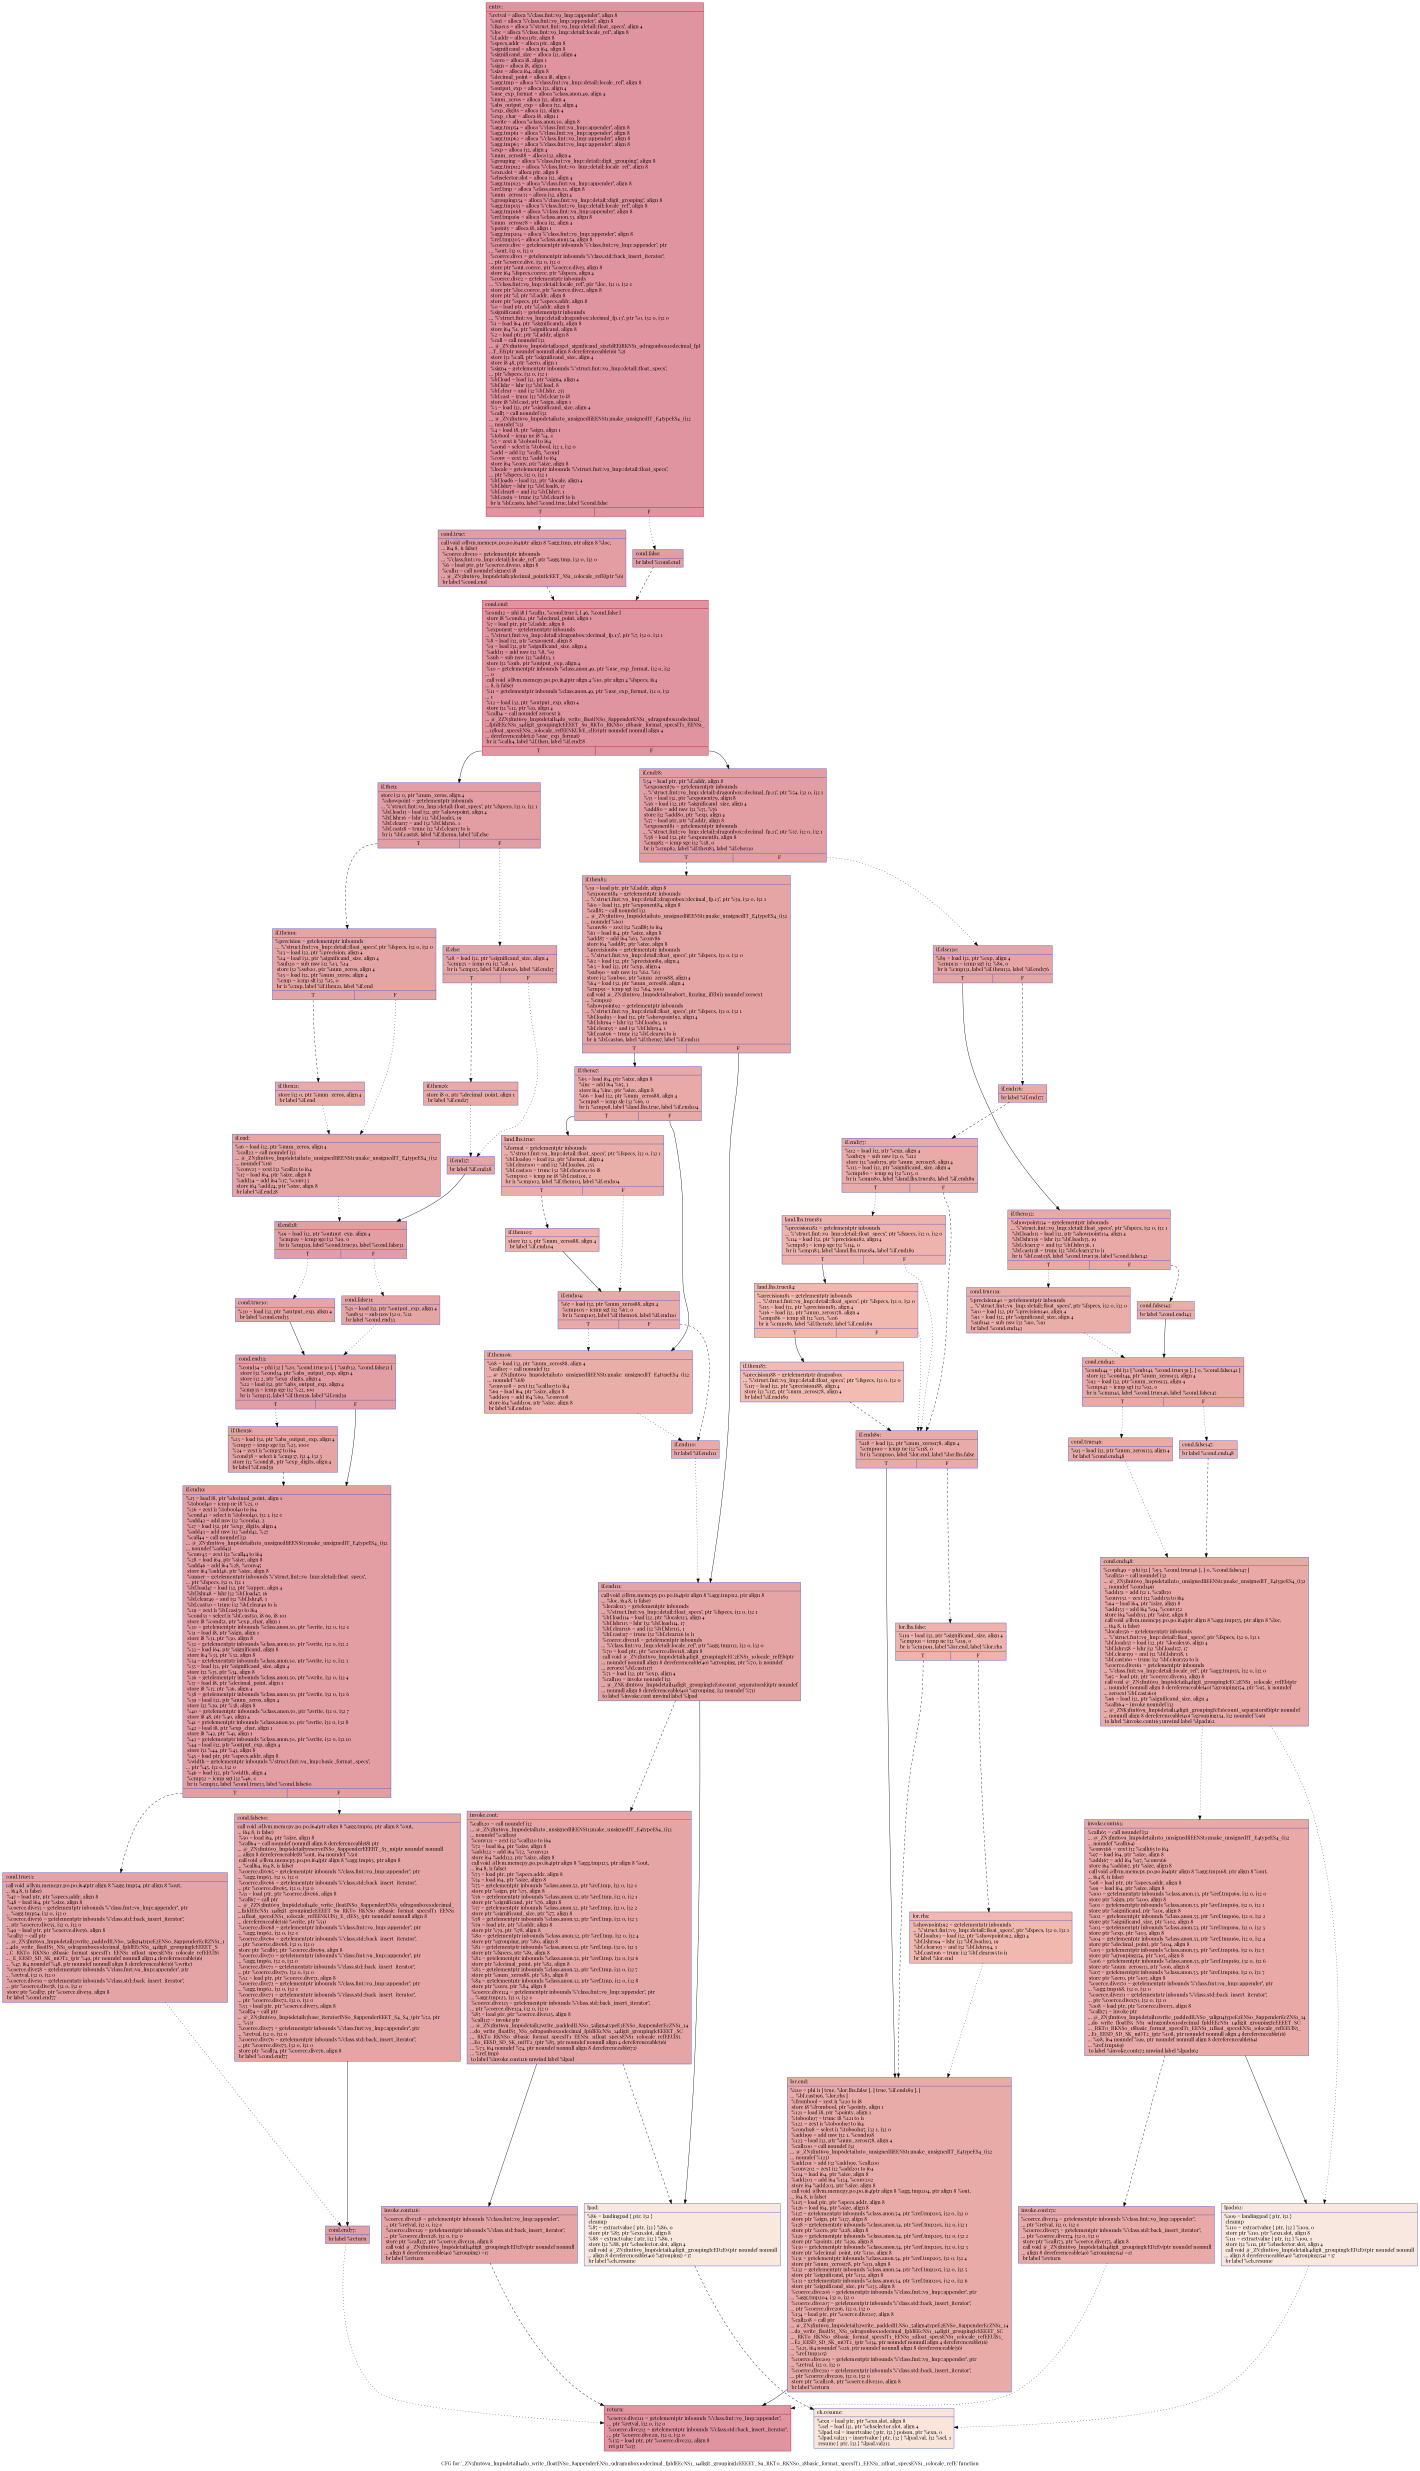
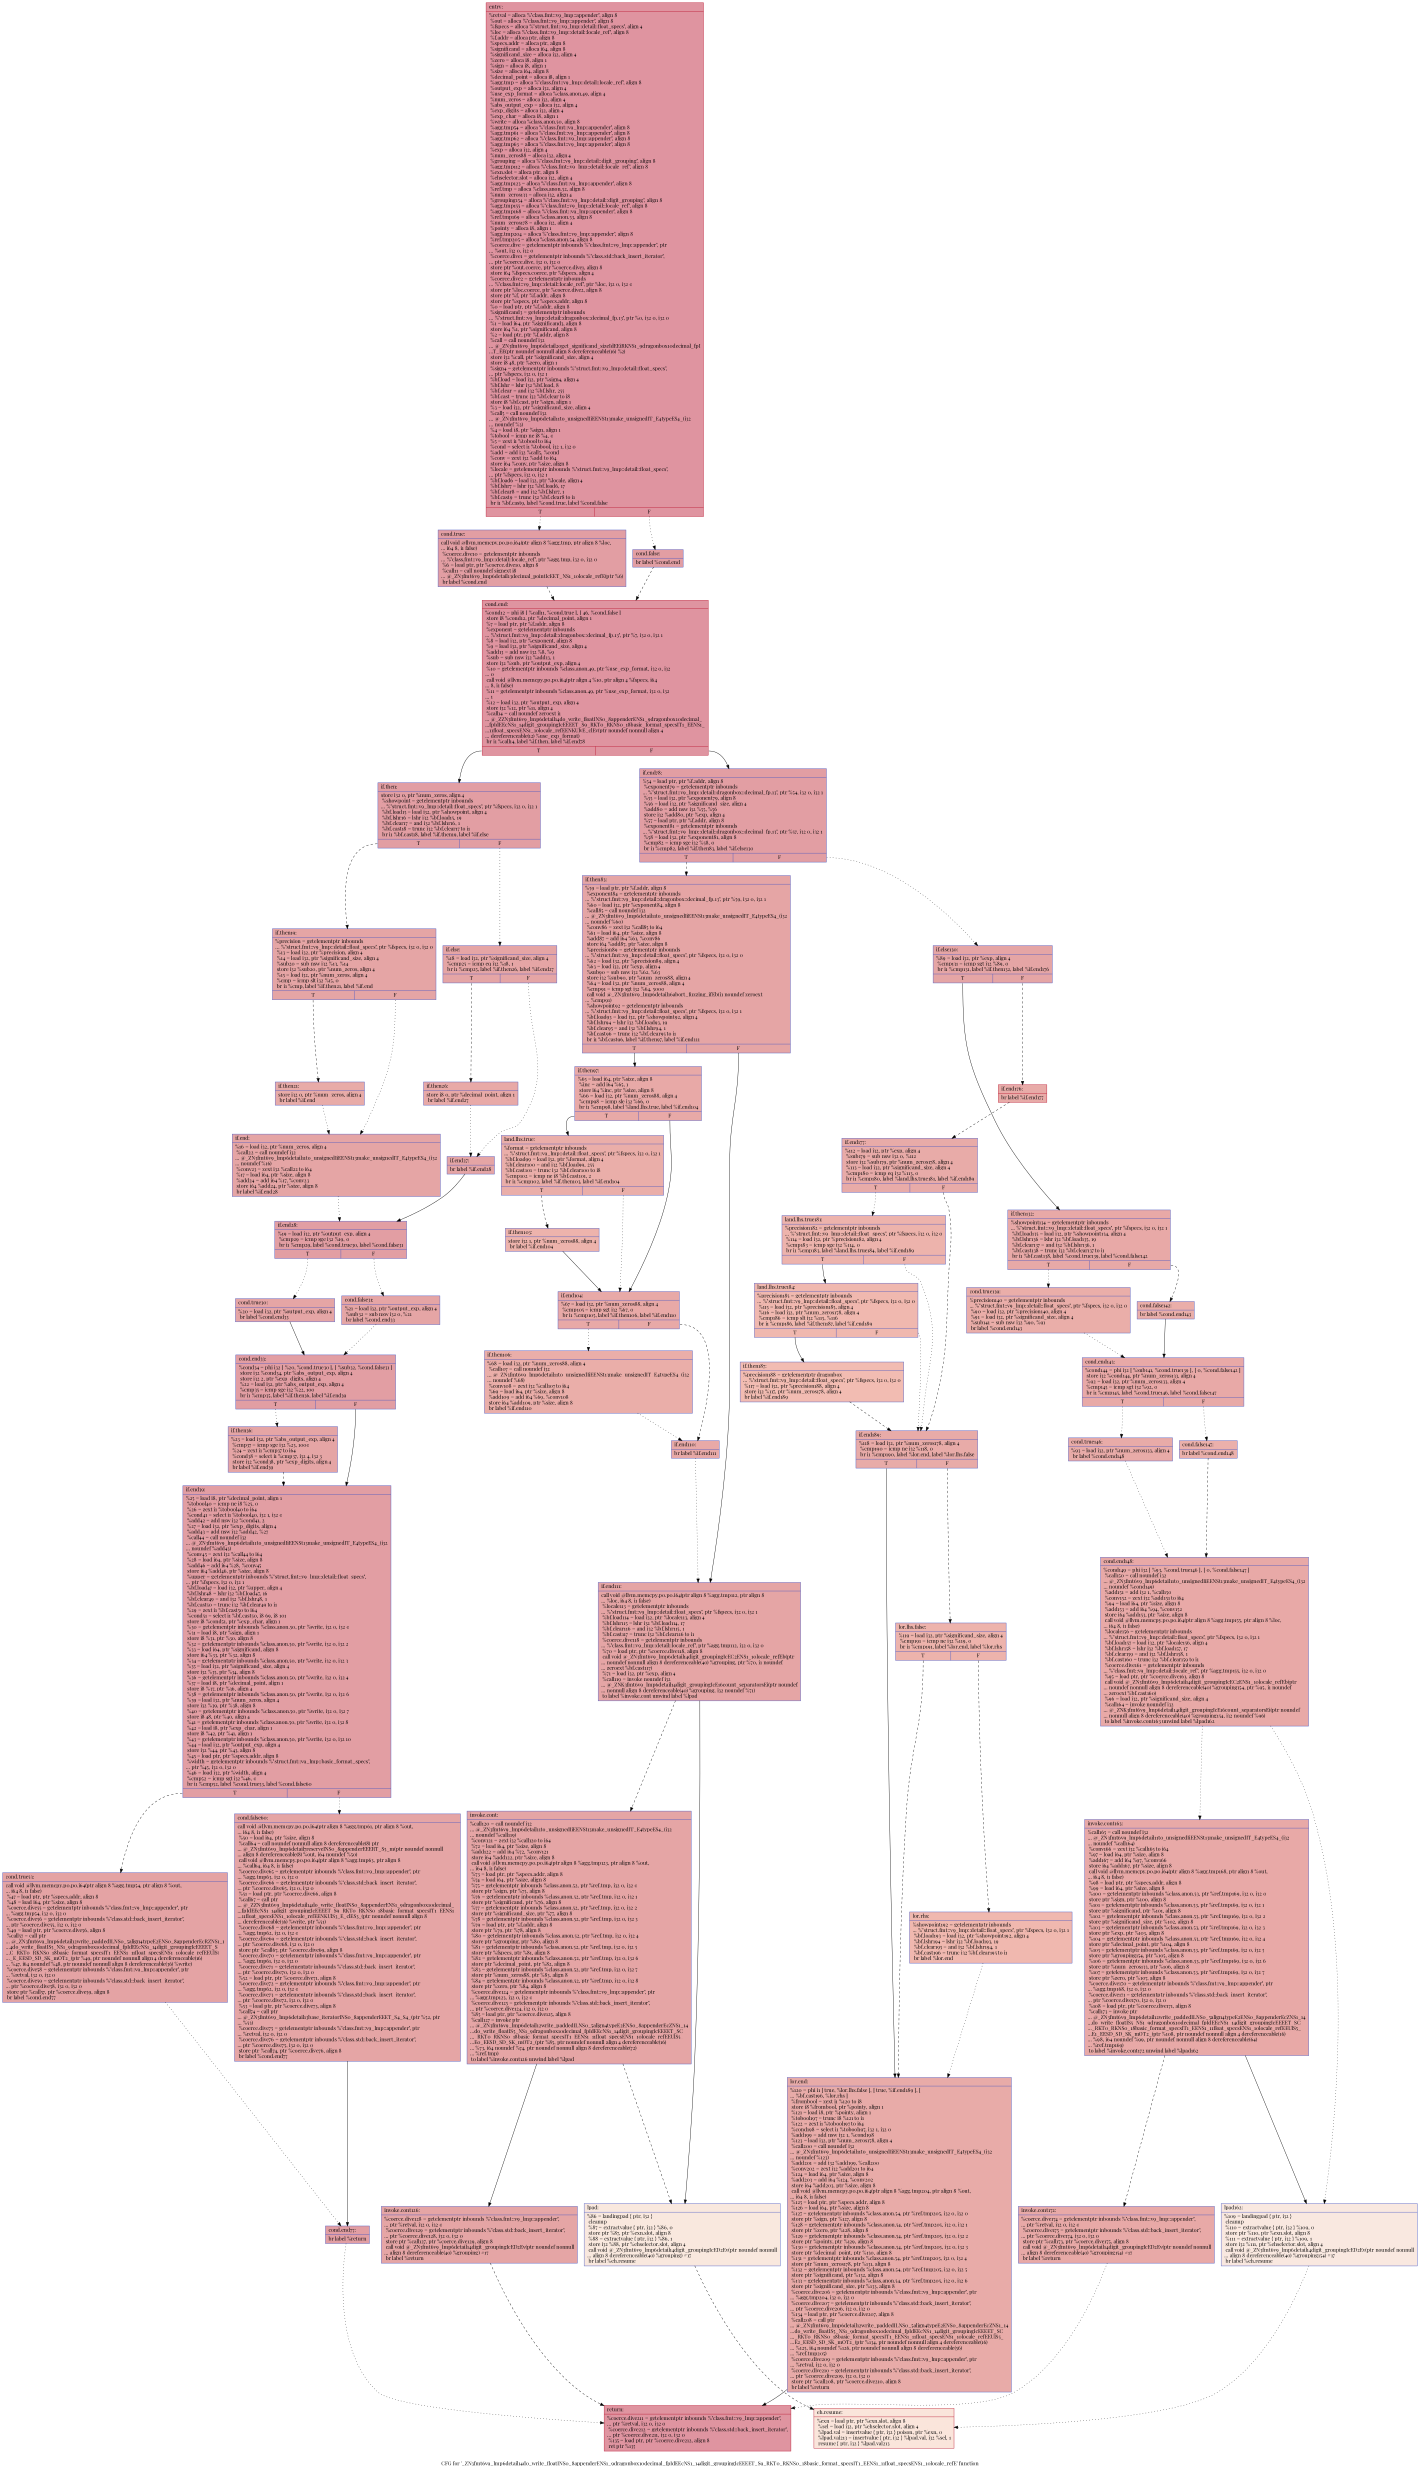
(1023, 1094) -> (1023, 1094)
(683, 1236) -> (664, 1208)
(884, 2428) -> (884, 2428)
